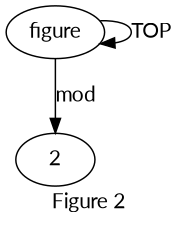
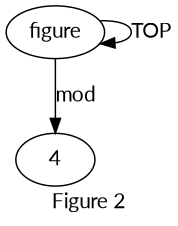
(55, 160) -> (55, 160)
